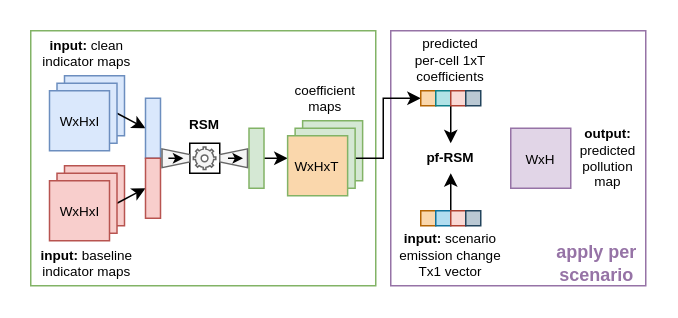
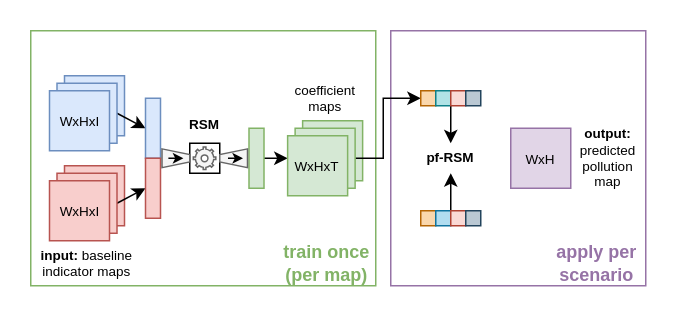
(87, 53) -> none
(451, 61) -> none
(318, 166) -> (318, 166)
(451, 256) -> none
none -> (327, 263)
